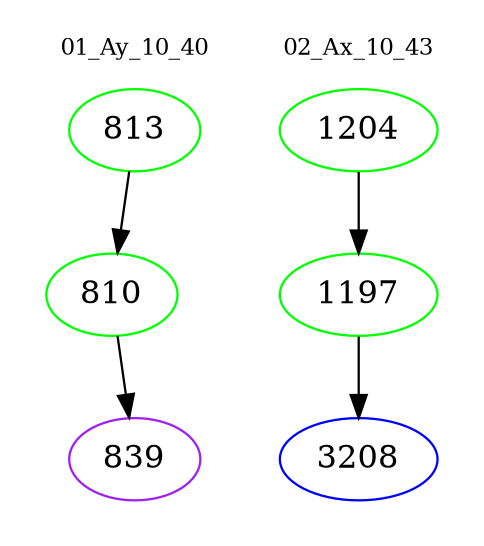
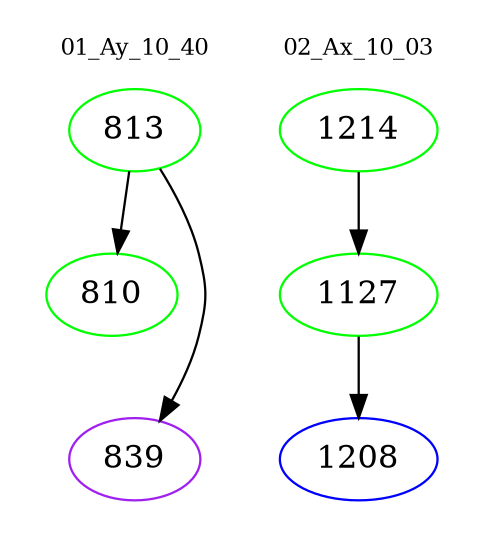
(359, 49) -> (359, 49)
(359, 130) -> (359, 130)
(359, 295) -> (359, 295)
(122, 365) -> (205, 283)
(359, 459) -> (359, 459)
